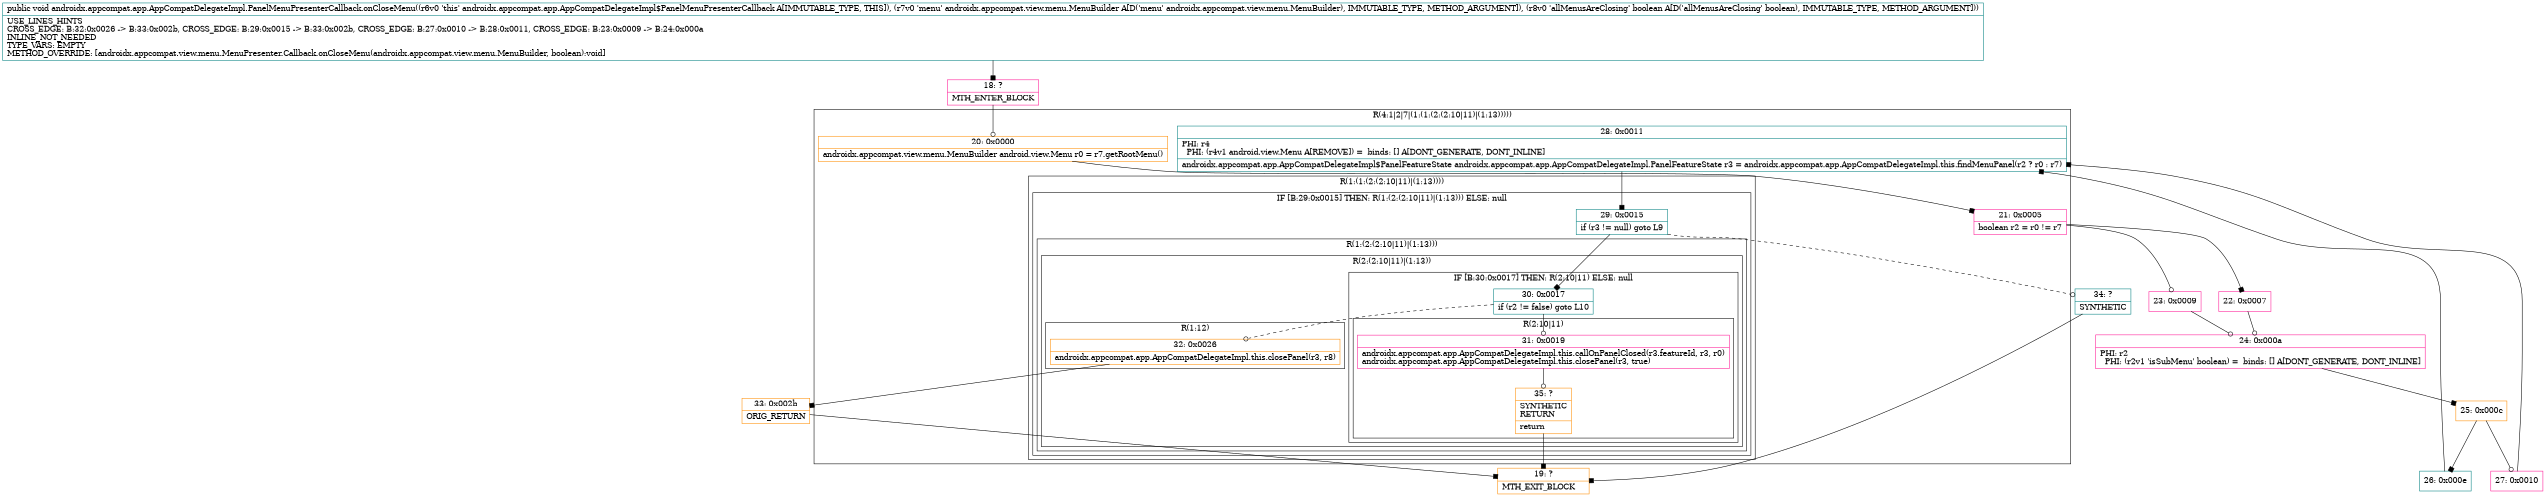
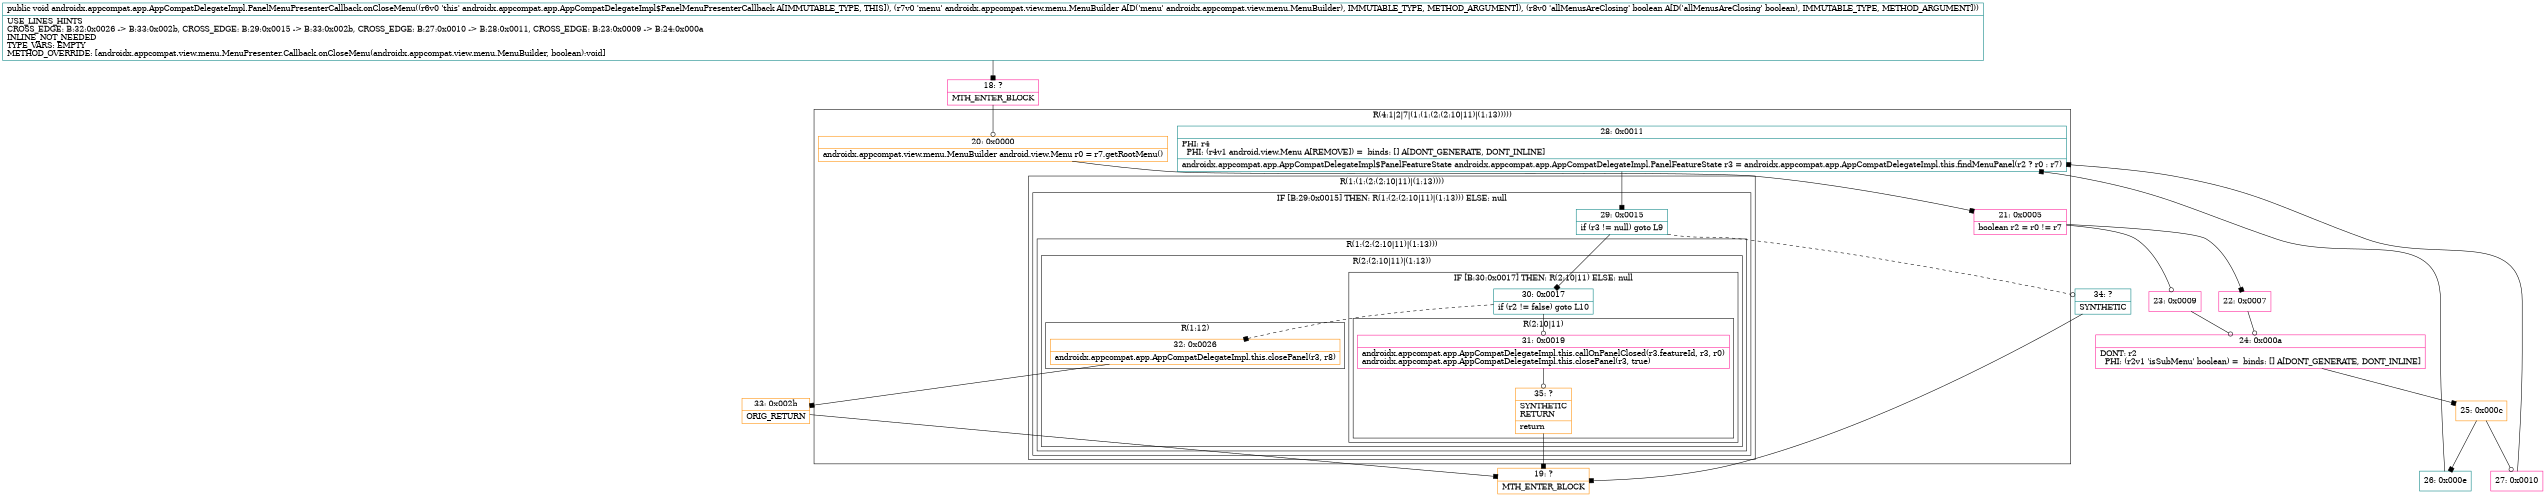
(1377, 315) -> (1377, 315)
(2115, 354) -> (2120, 354)
(1539, 487) -> (1543, 487)
